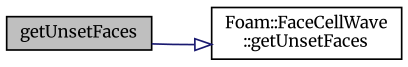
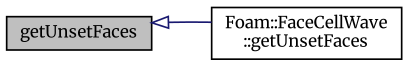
(173, 44) -> (190, 22)
